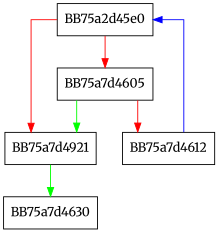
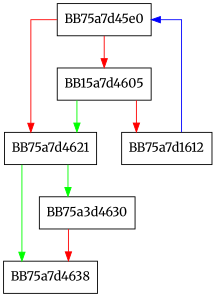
(105, 20) -> (104, 20)
(105, 84) -> (104, 84)
(51, 148) -> (51, 148)
(169, 148) -> (167, 148)
(51, 213) -> (87, 213)
none -> (51, 277)
